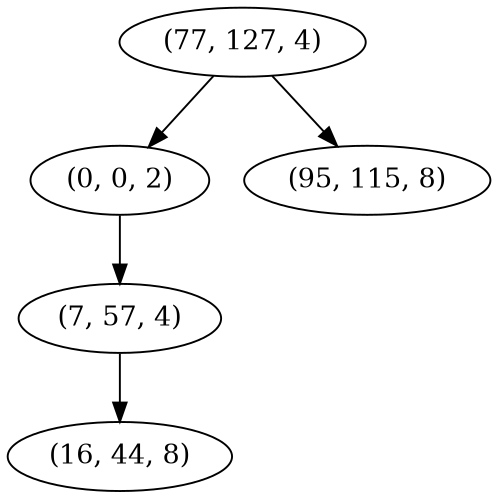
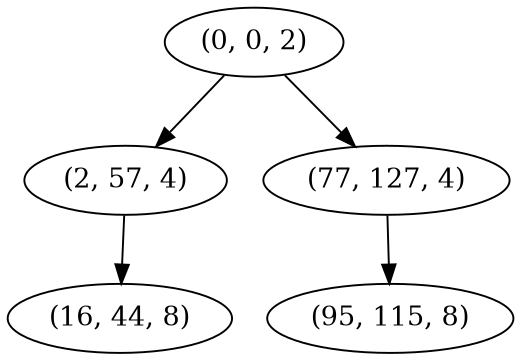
(188, 104) -> (313, 104)
(120, 318) -> (126, 180)
